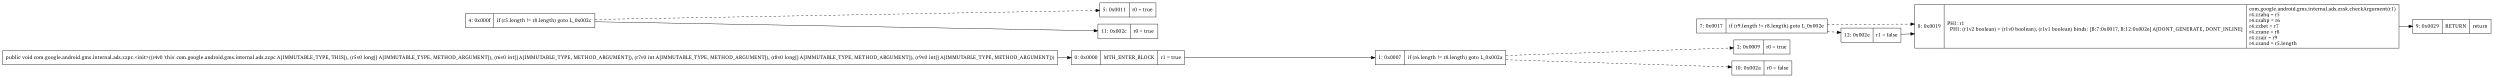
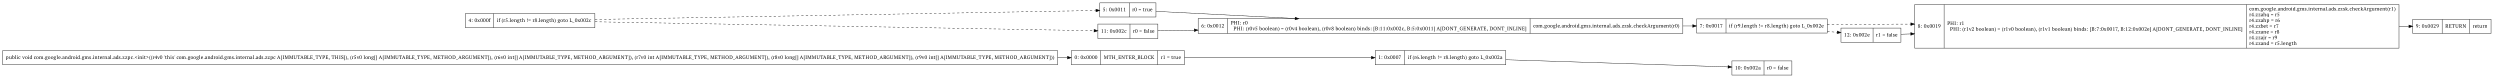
(844, 26) -> (844, 26)
none -> (1441, 26)
(1144, 31) -> (1144, 31)
(1762, 47) -> none
(1617, 63) -> (1617, 63)
